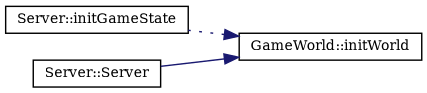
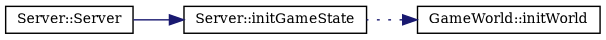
(193, 63) -> (151, 20)
